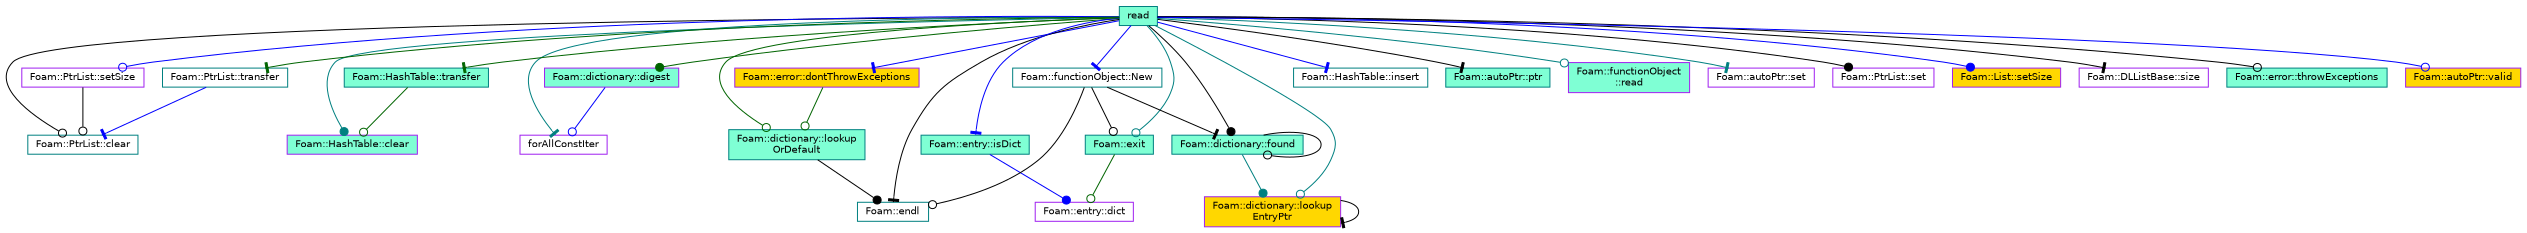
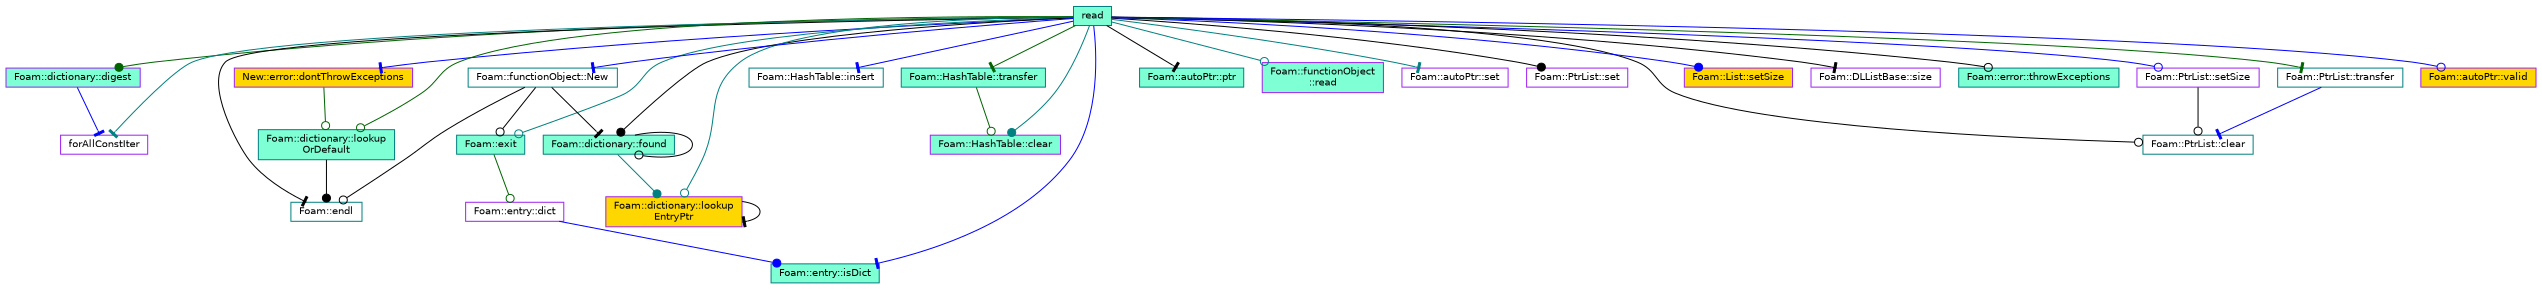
(827, 78) -> (323, 78)
(590, 108) -> (88, 109)
(1026, 176) -> (666, 242)
